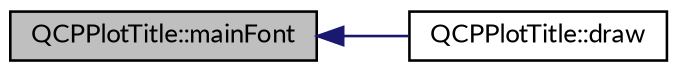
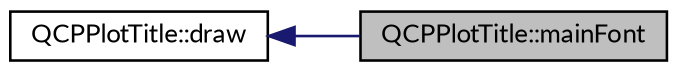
(376, 36) -> (327, 36)
